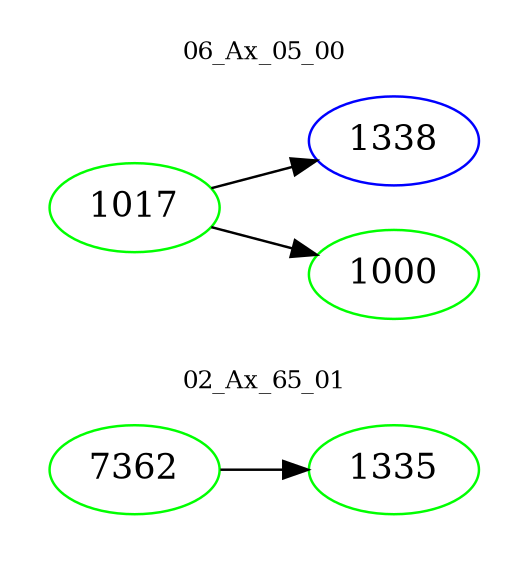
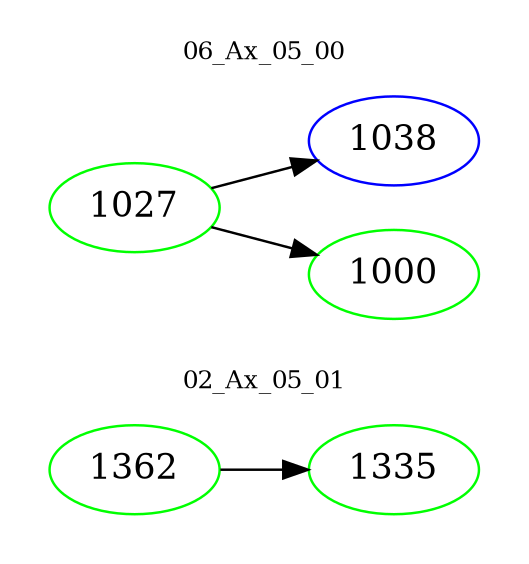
(394, 141) -> (394, 141)
(135, 208) -> (135, 208)
(264, 382) -> (264, 382)
(135, 470) -> (135, 470)
